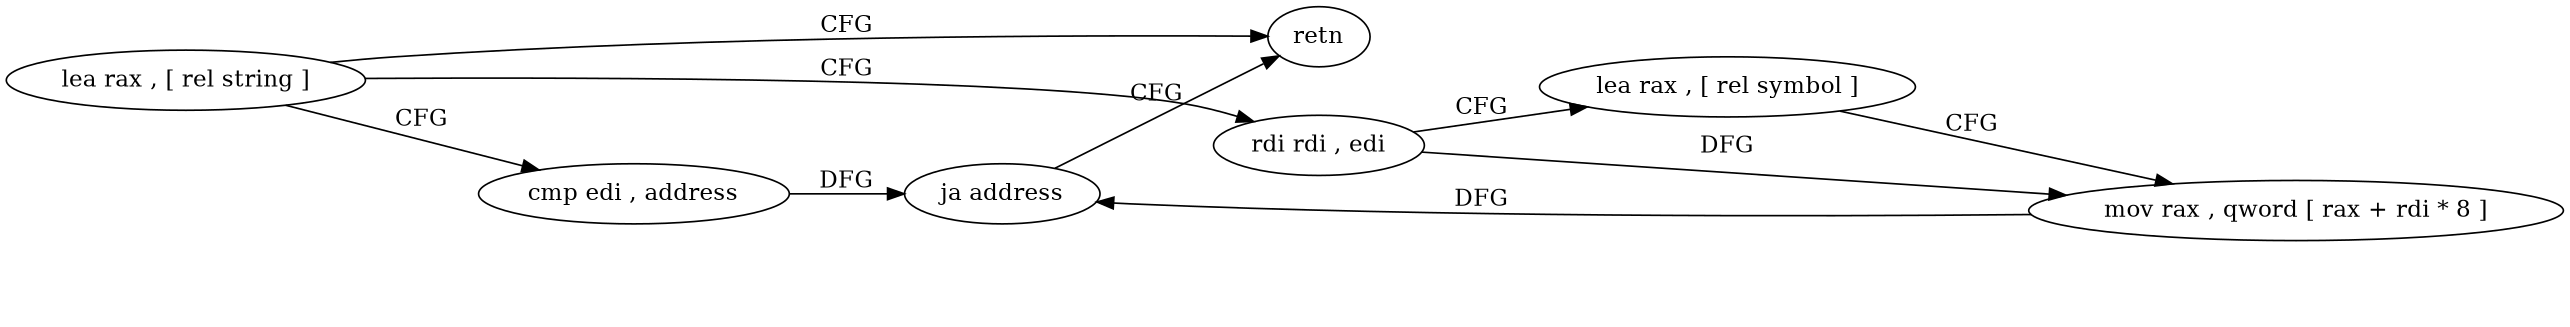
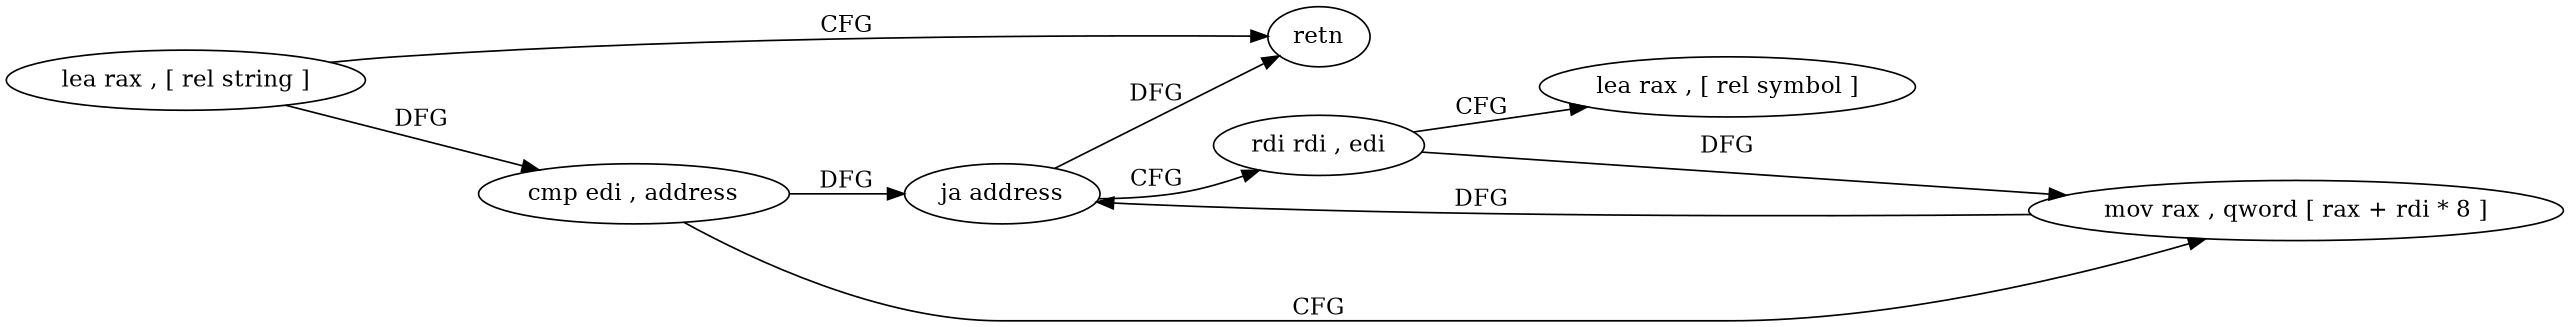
(802, 81) -> (1172, 194)
(1157, 94) -> (1157, 94)
(422, 119) -> (422, 119)
(1998, 146) -> (1431, 321)
